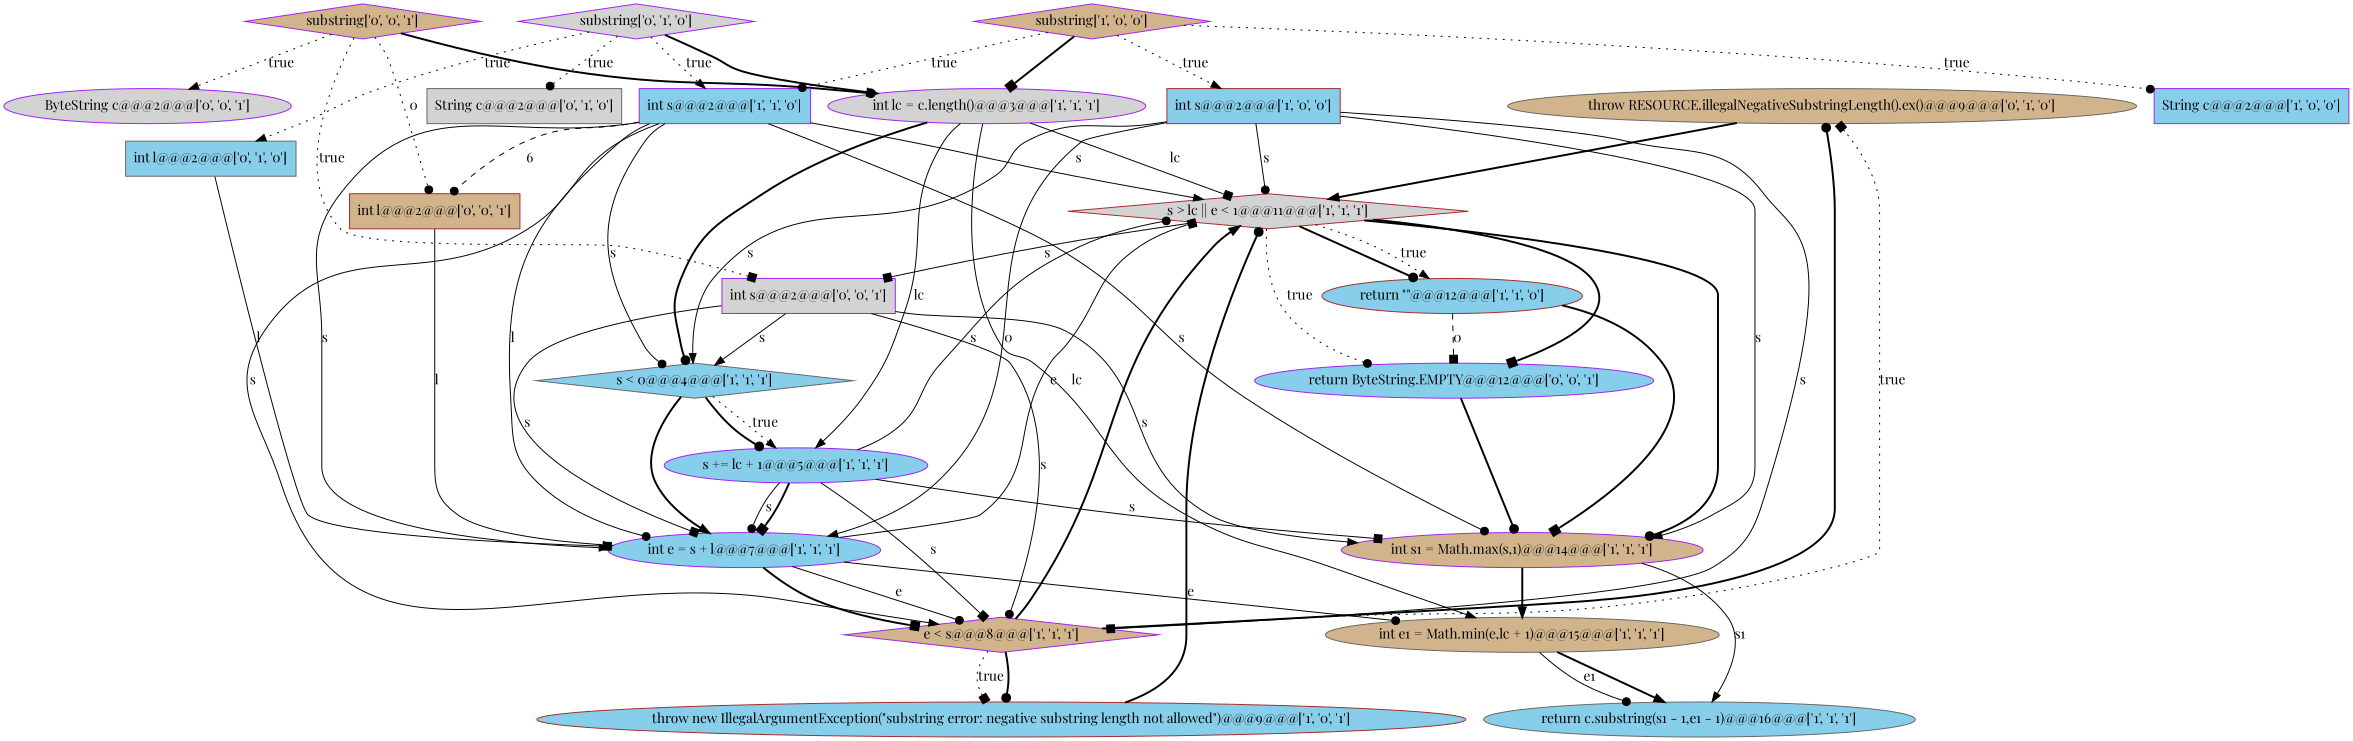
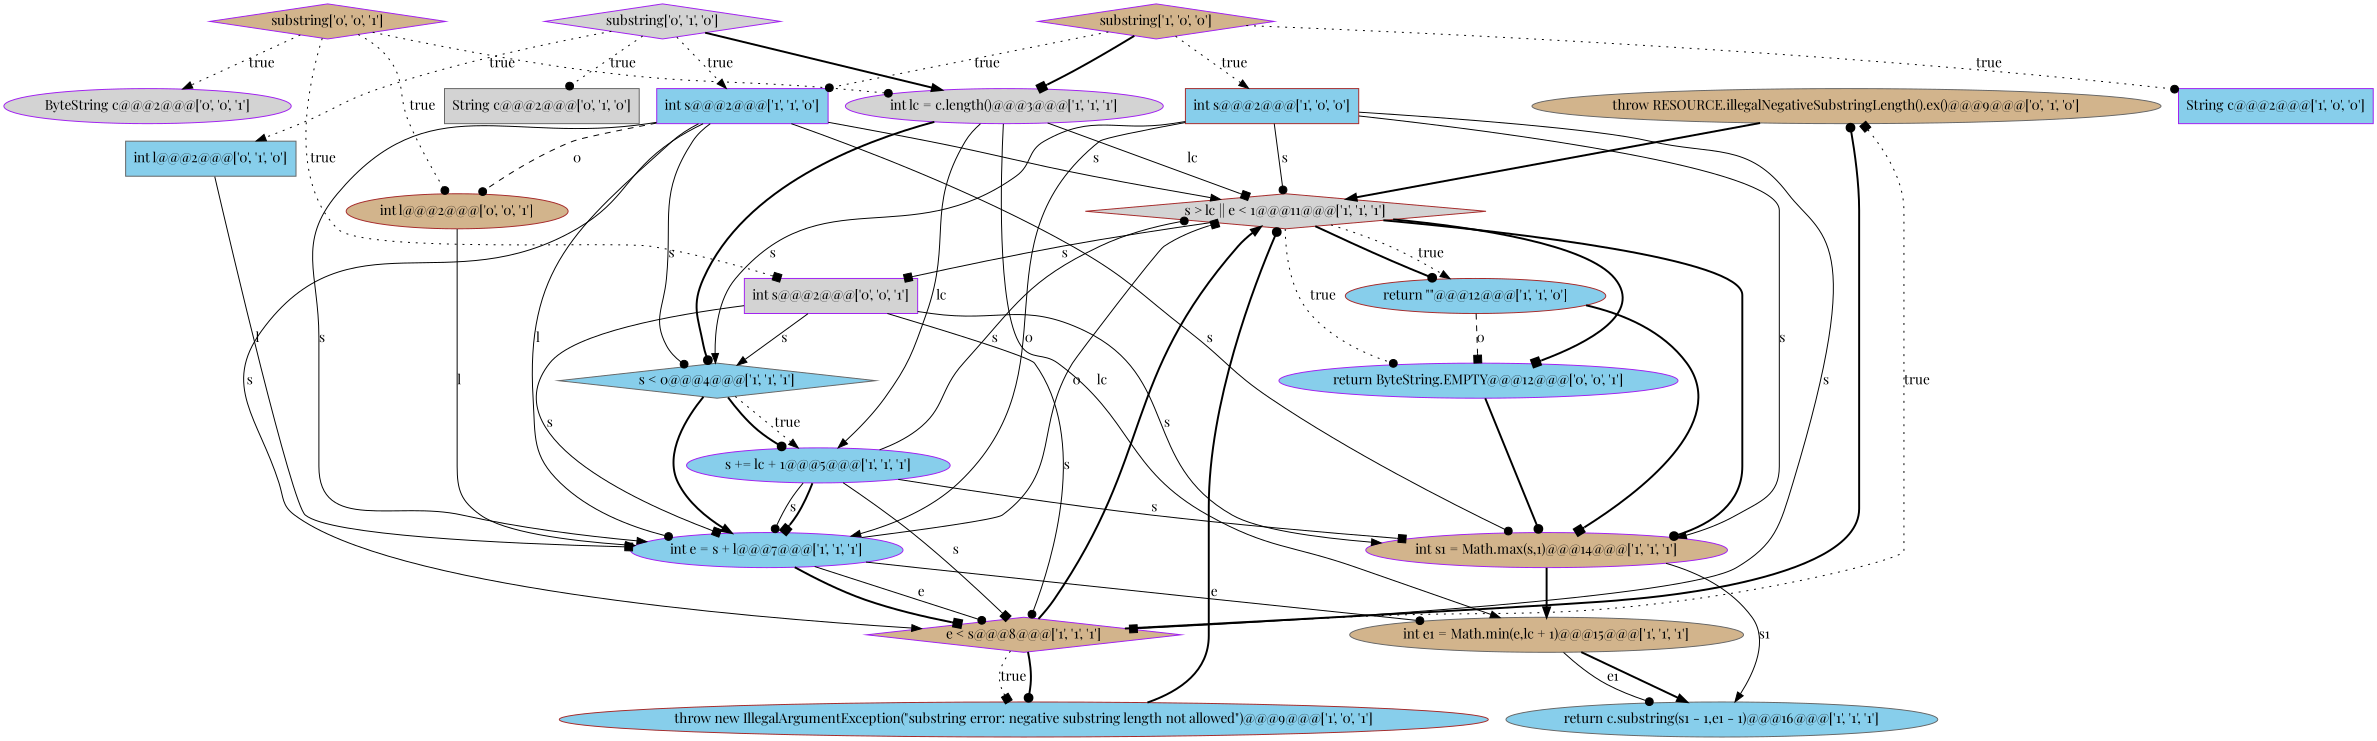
(632, 79) -> (627, 75)
(414, 106) -> (423, 106)
(530, 159) -> (577, 159)
(435, 211) -> (457, 211)
(1053, 381) -> (1077, 381)
